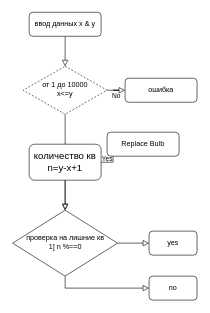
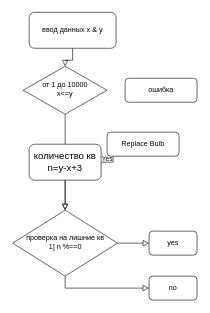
(65, 24) -> (73, 30)
(65, 90) -> (65, 90)
(118, 90) -> none
(65, 162) -> (65, 162)
